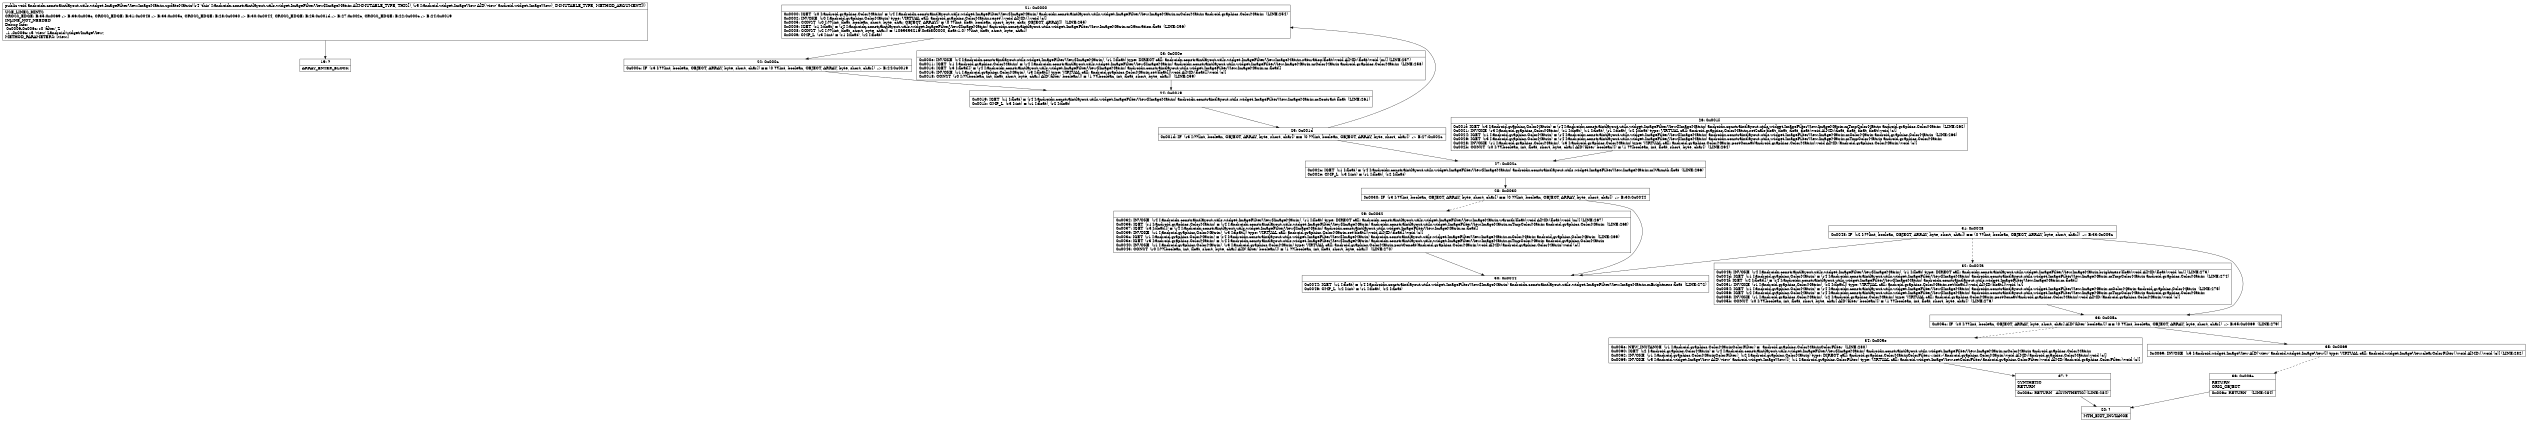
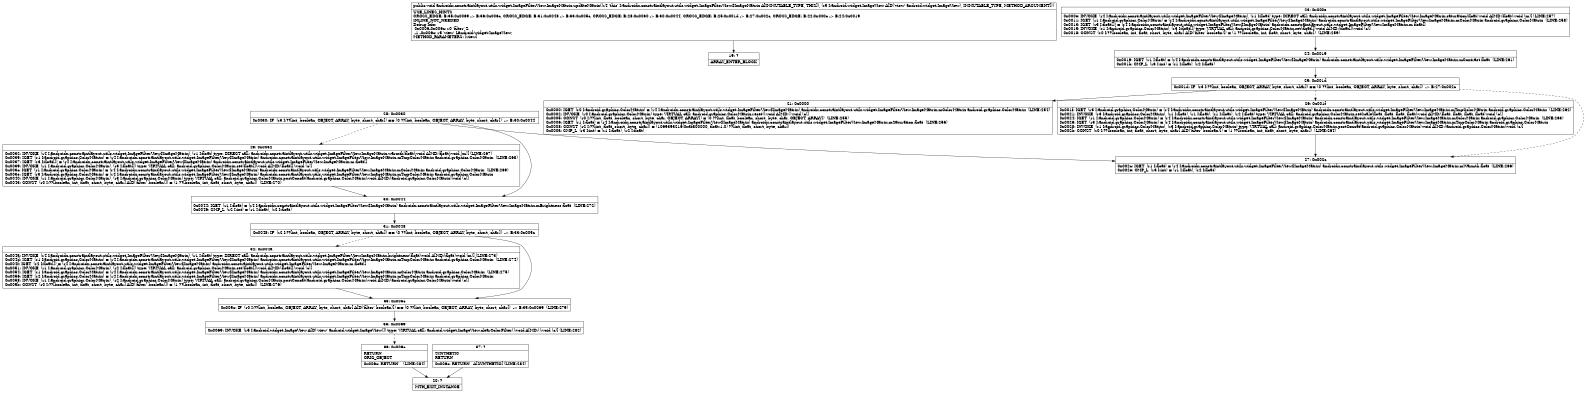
(768, 65) -> none
none -> (1315, 94)
(1396, 150) -> (1583, 121)
(1505, 182) -> (776, 149)
(1750, 257) -> (395, 217)
(1876, 350) -> none
